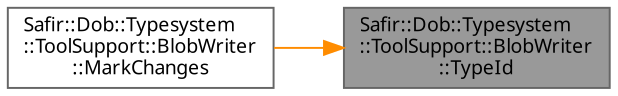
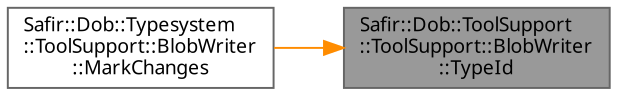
(477, 48) -> (477, 48)
